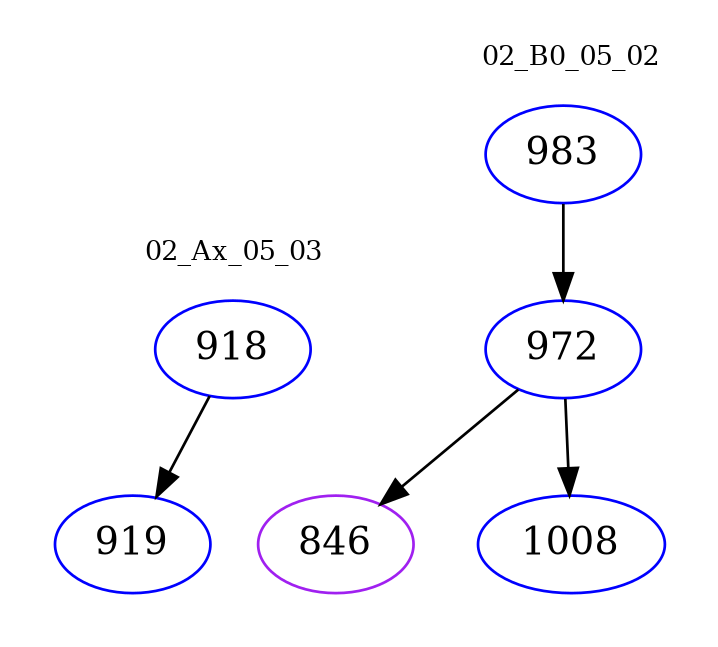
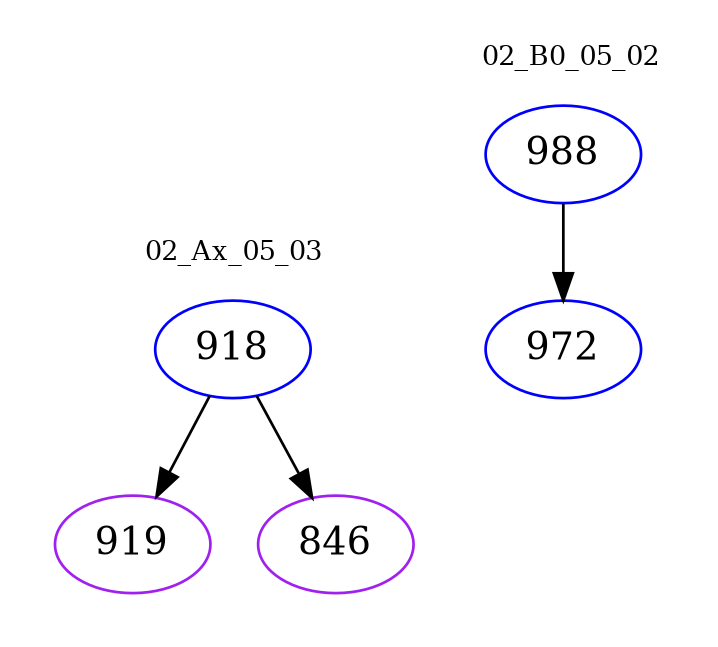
(563, 154) -> (563, 154)
(475, 426) -> (278, 435)
(133, 544) -> (133, 544)
(571, 544) -> none
